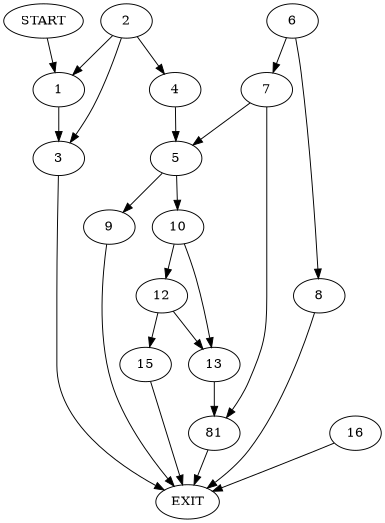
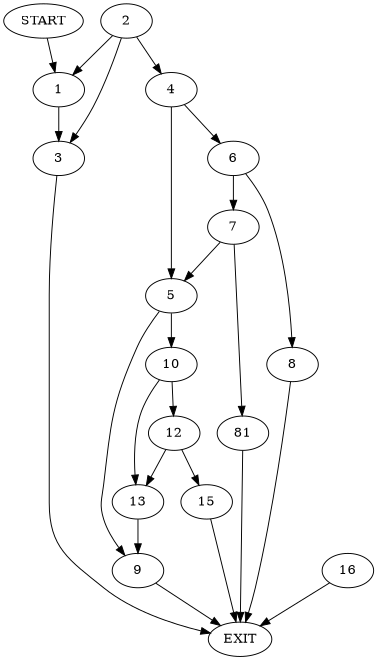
none -> (199, 121)
(214, 394) -> (138, 532)
